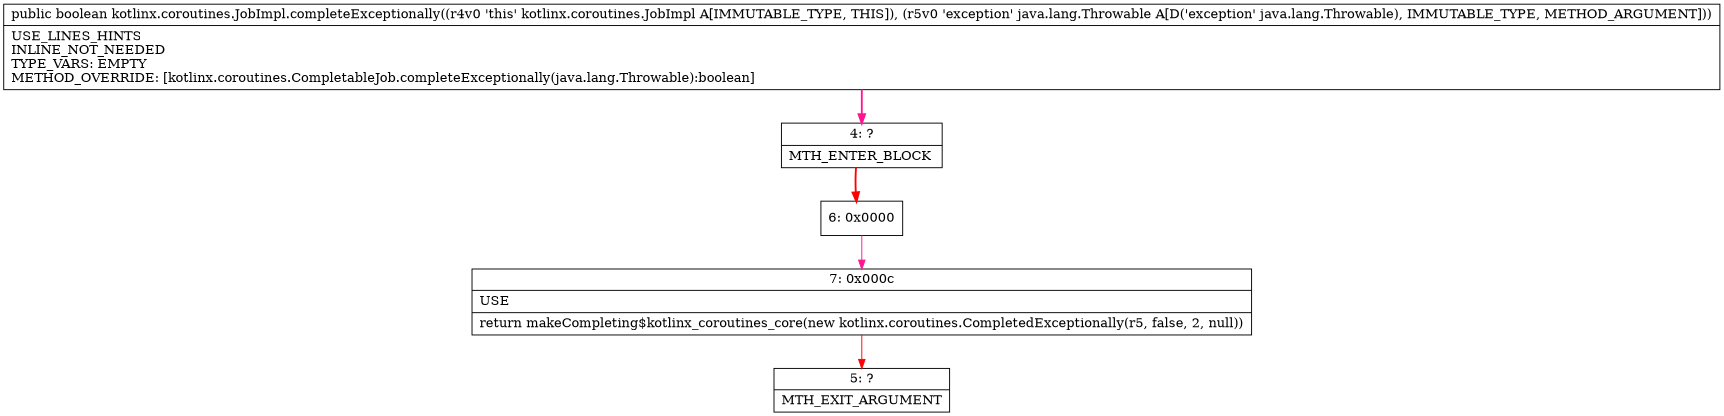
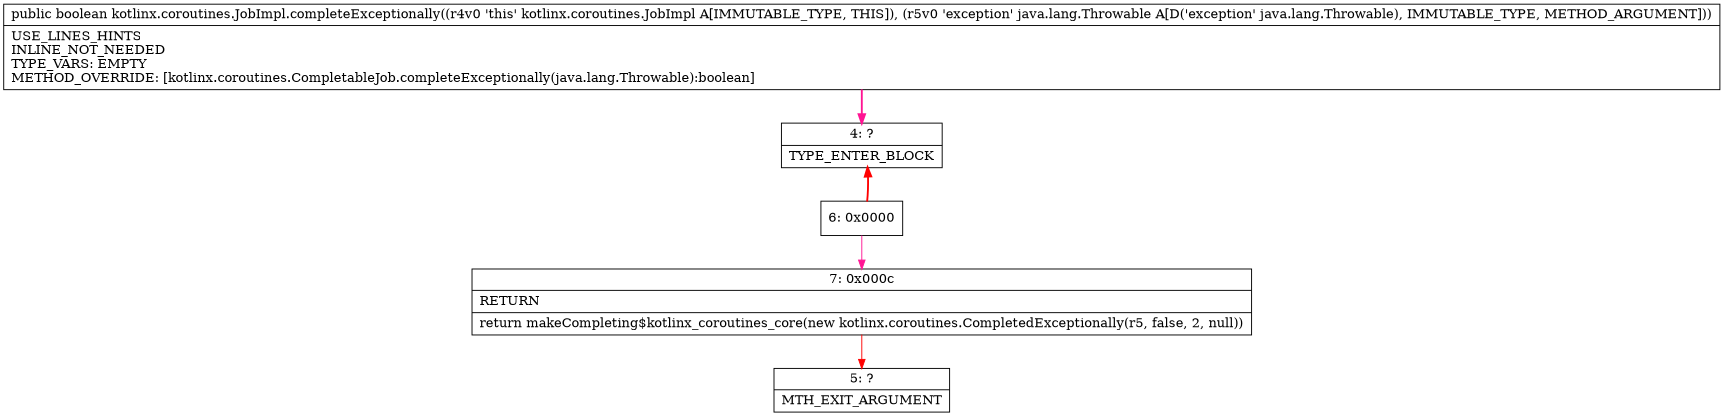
(860, 156) -> (862, 156)
(856, 180) -> (868, 189)
(495, 301) -> (510, 301)
